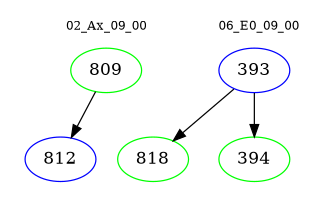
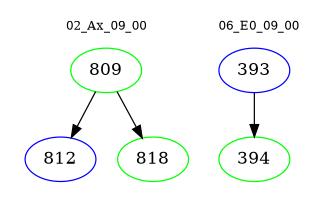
(217, 103) -> (127, 109)
